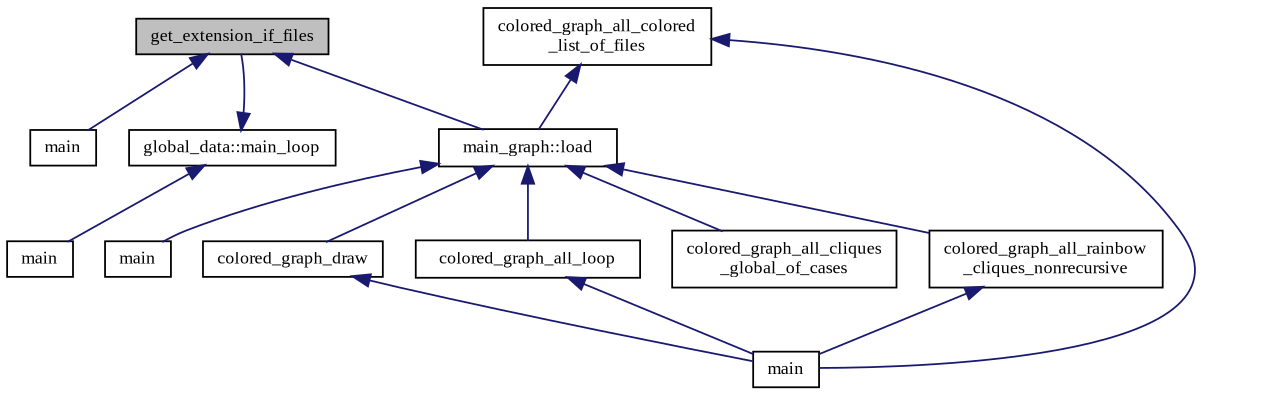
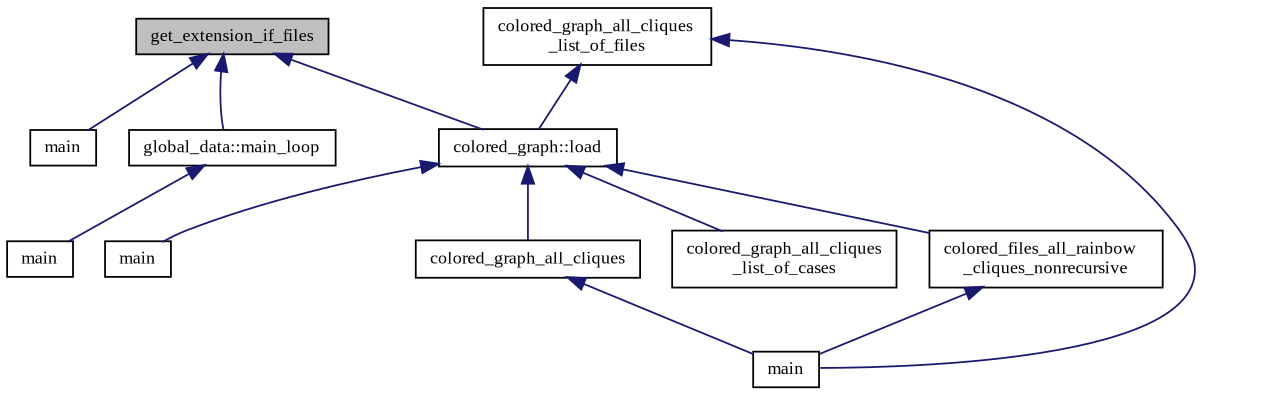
(597, 37) -> (597, 37)
(244, 83) -> (221, 101)
(528, 148) -> (528, 148)
(293, 259) -> none
(528, 259) -> (528, 259)
(784, 259) -> (784, 259)
(1046, 259) -> (1046, 259)
